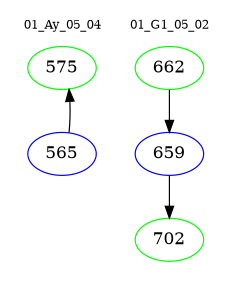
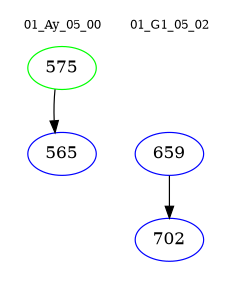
(63, 26) -> (63, 26)
(169, 68) -> none
(70, 117) -> (54, 105)
(169, 240) -> (169, 240)
